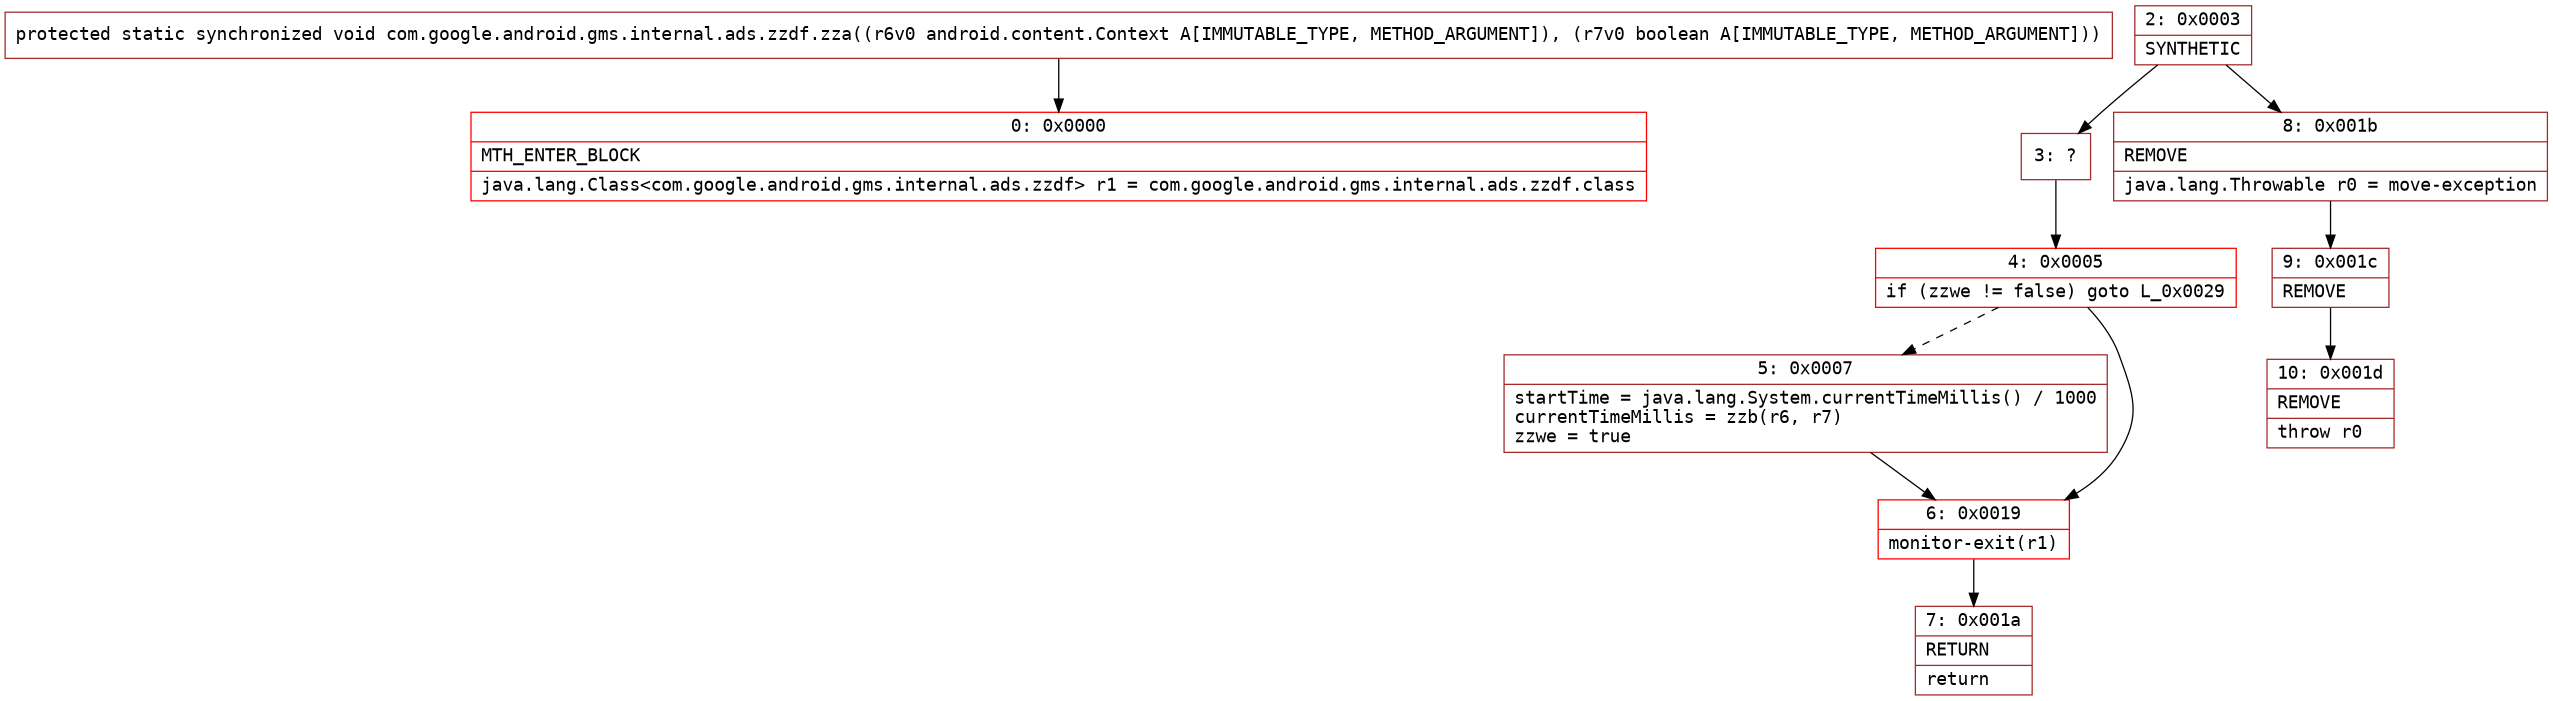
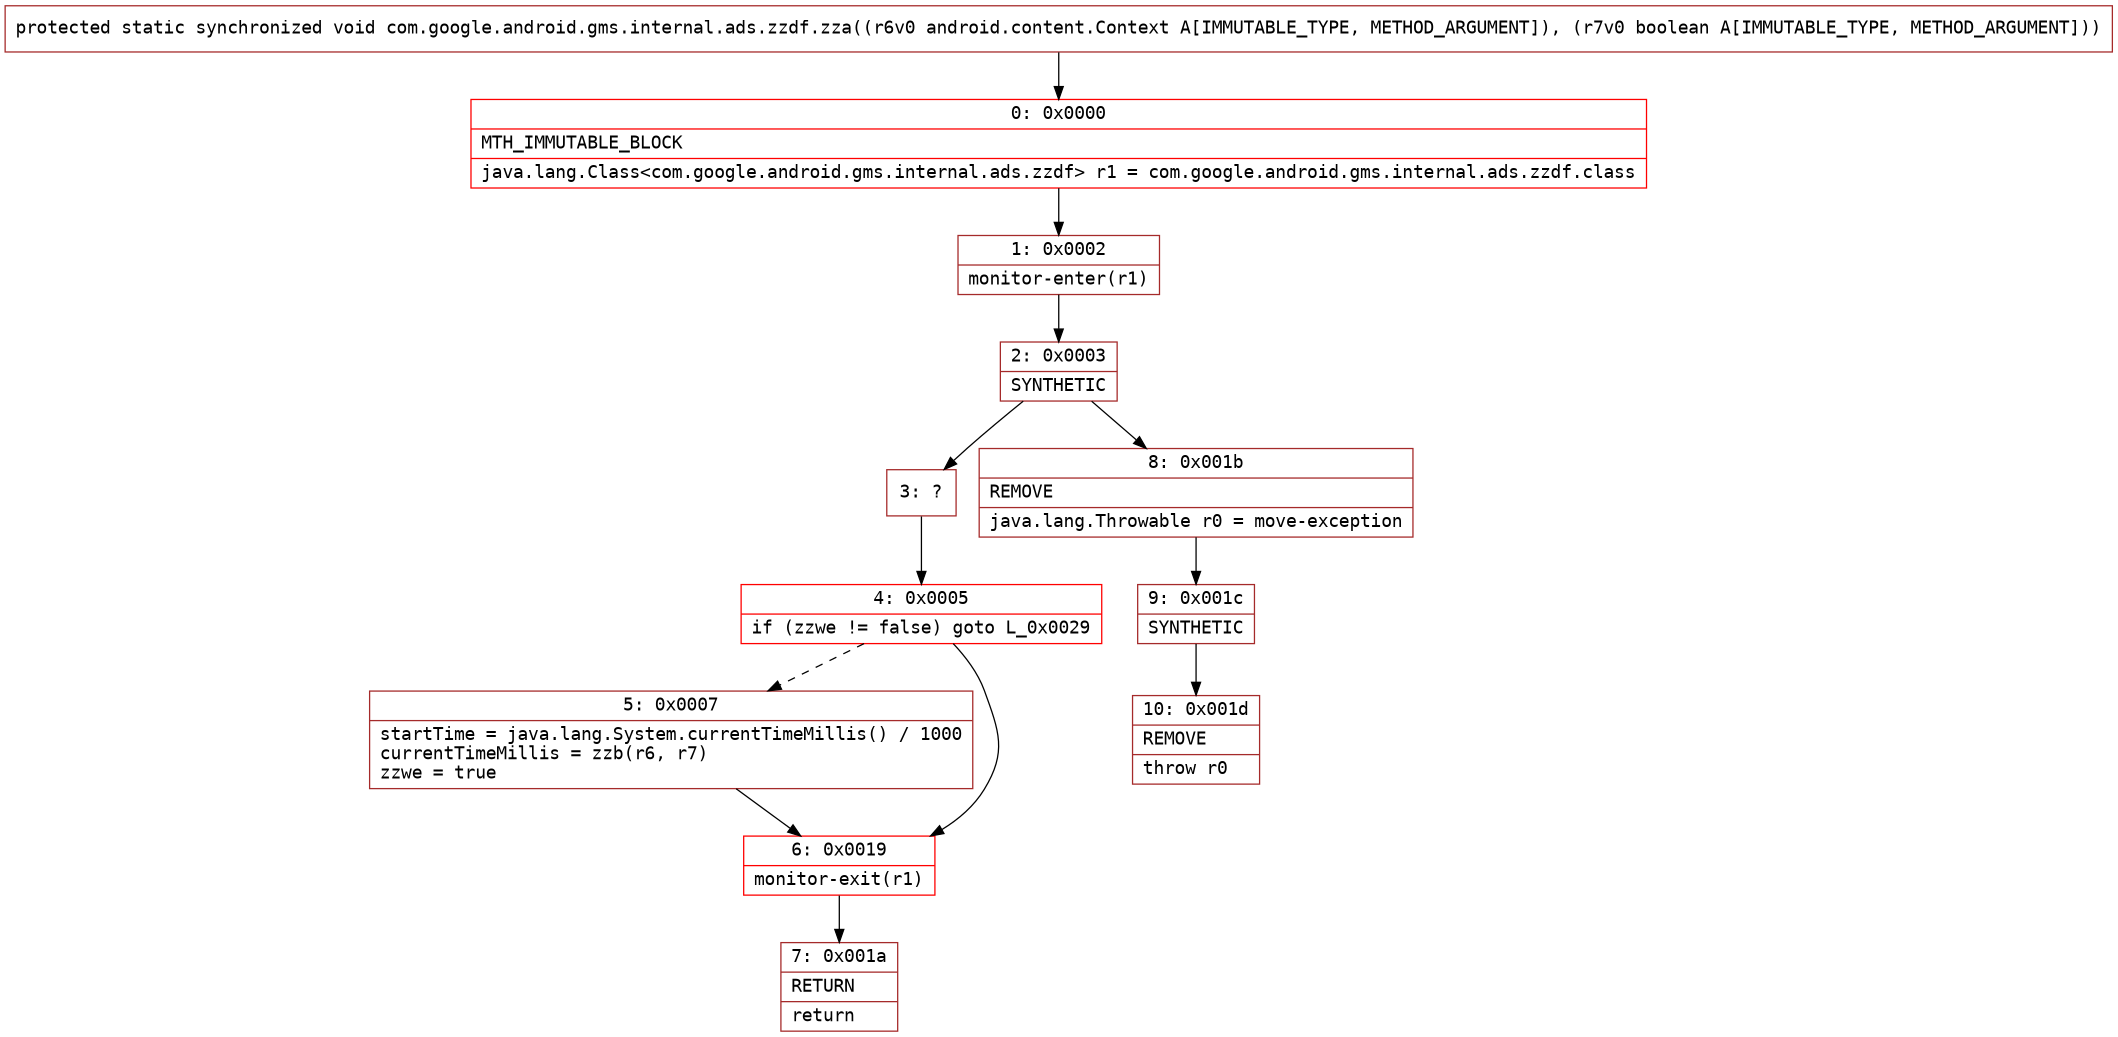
(561, 156) -> (582, 143)
none -> (1059, 265)
(2314, 292) -> (1196, 628)
